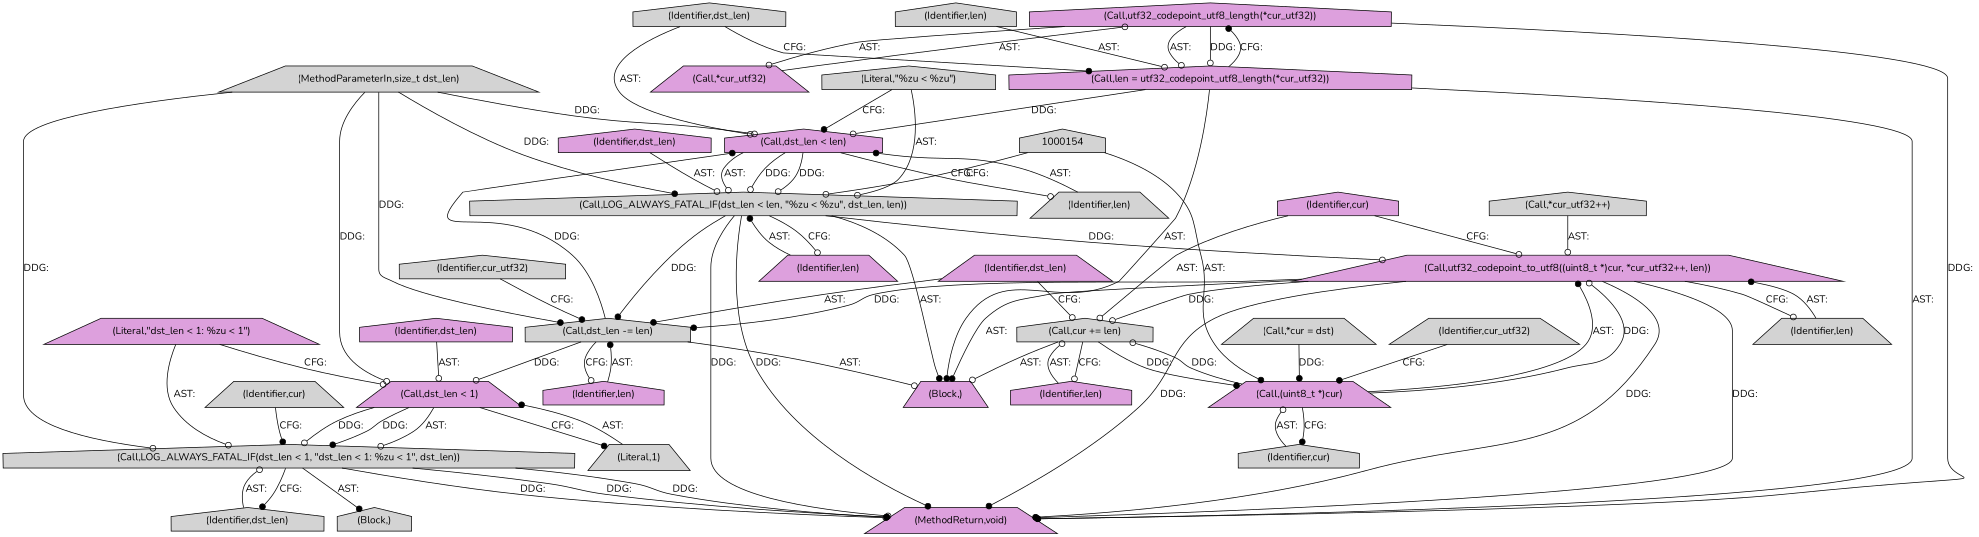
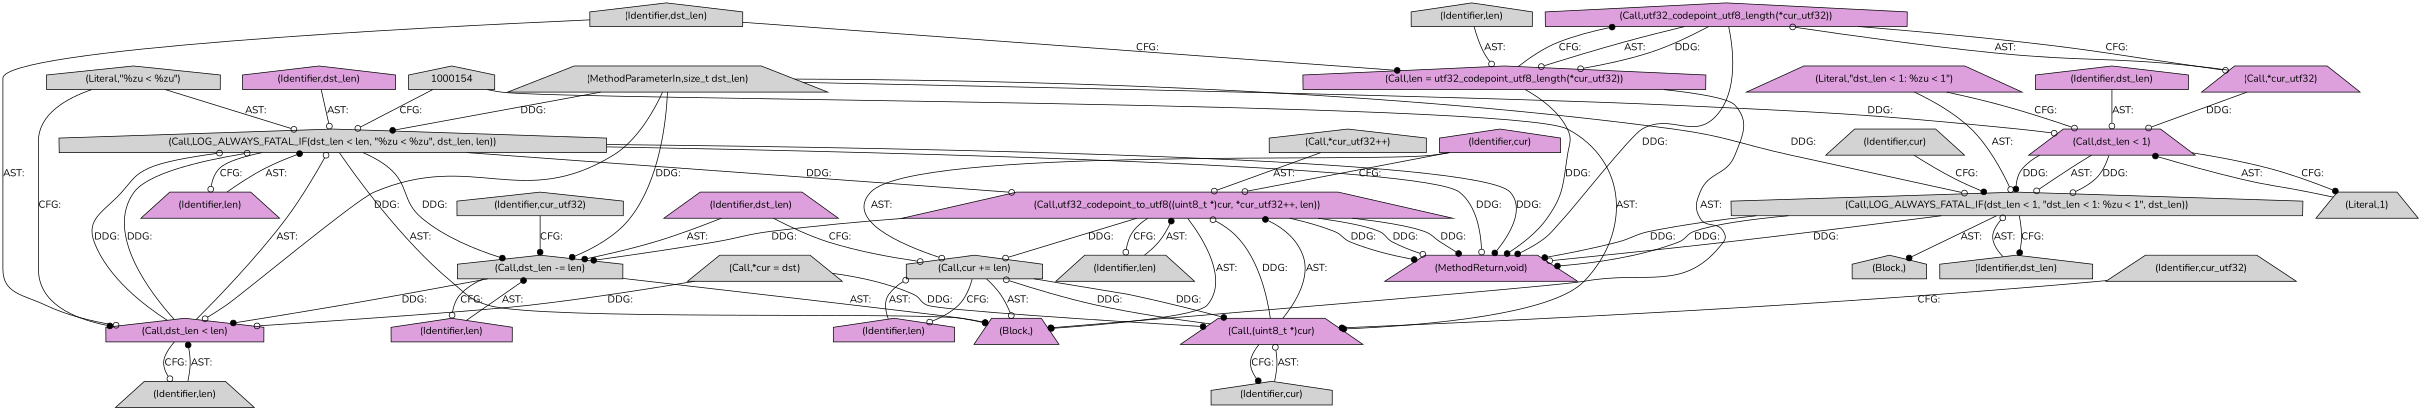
(871, 47) -> (2118, 47)
(1001, 112) -> (467, 311)
(1925, 300) -> (1579, 174)
(530, 361) -> (2199, 110)
